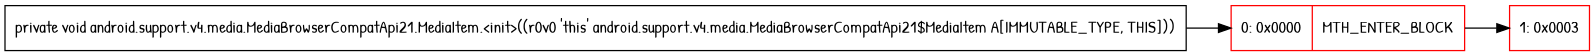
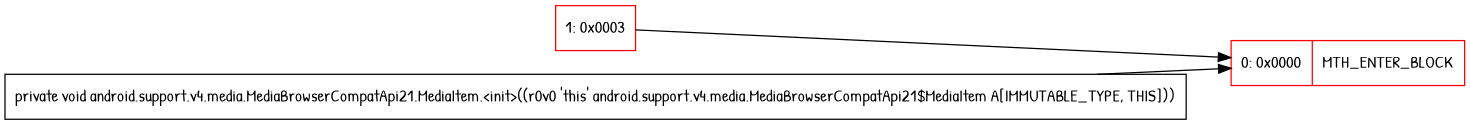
(1481, 28) -> (927, 43)
